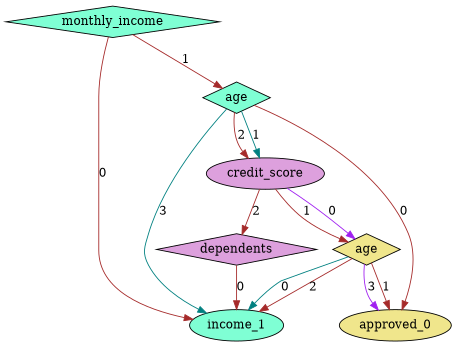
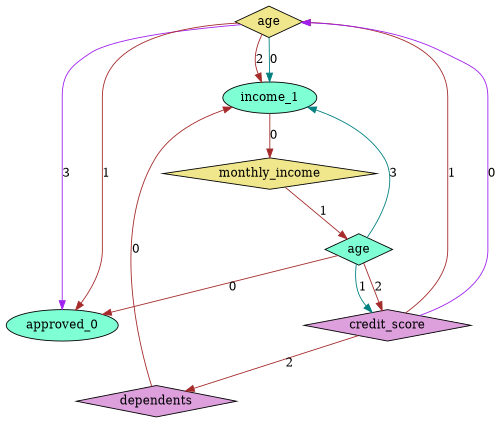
(113, 22) -> (270, 174)
(265, 174) -> (388, 325)
(99, 202) -> (270, 131)
(395, 325) -> (62, 325)
